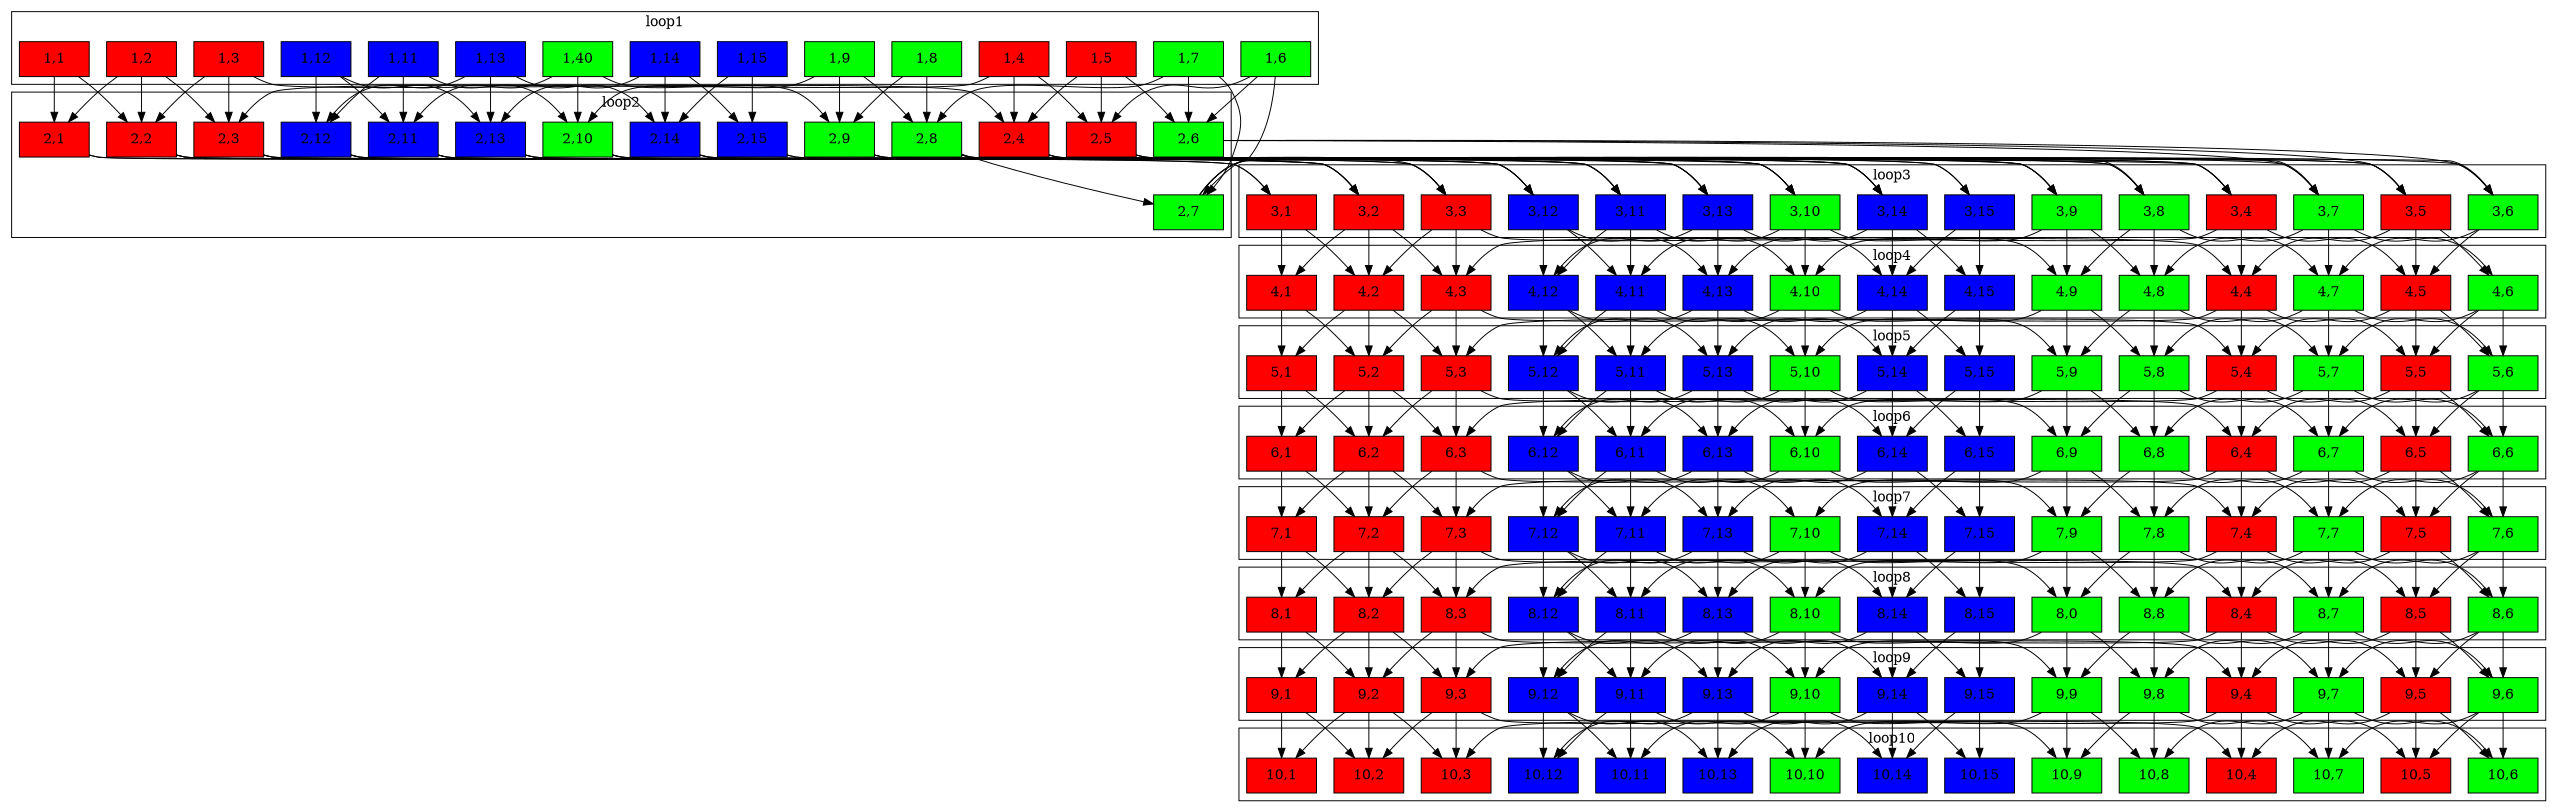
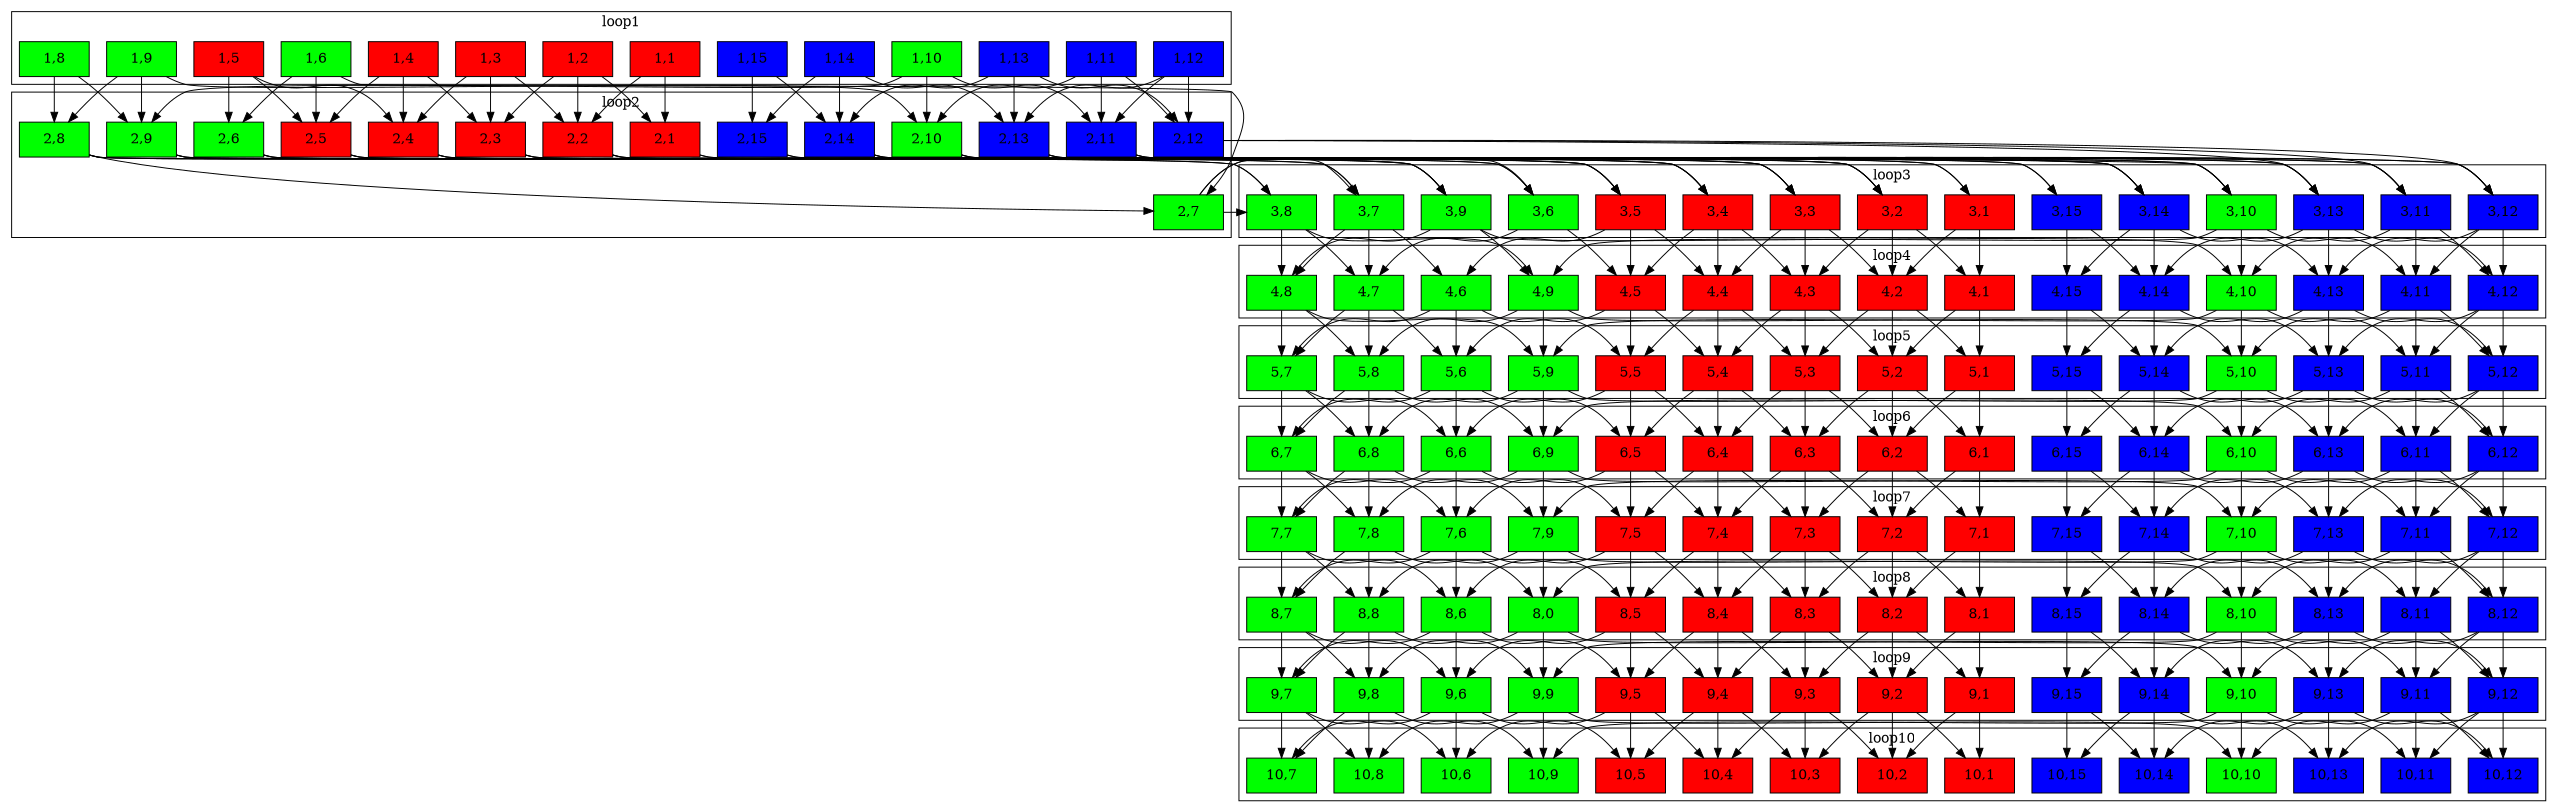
(578, 59) -> (927, 59)
(1189, 59) -> none
none -> (2241, 493)
